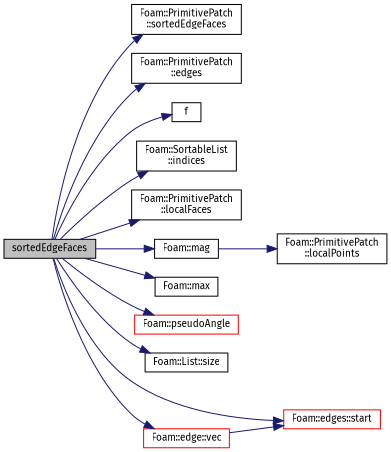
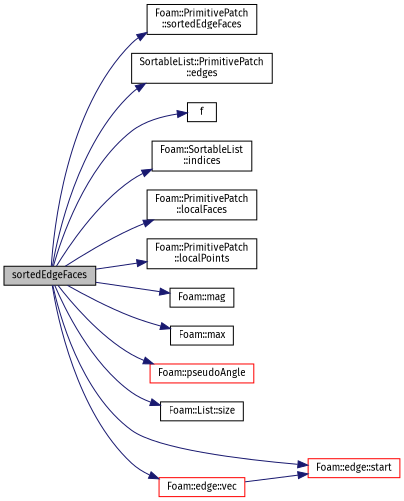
(186, 68) -> (202, 68)
(243, 249) -> (116, 266)
(332, 419) -> (354, 468)
